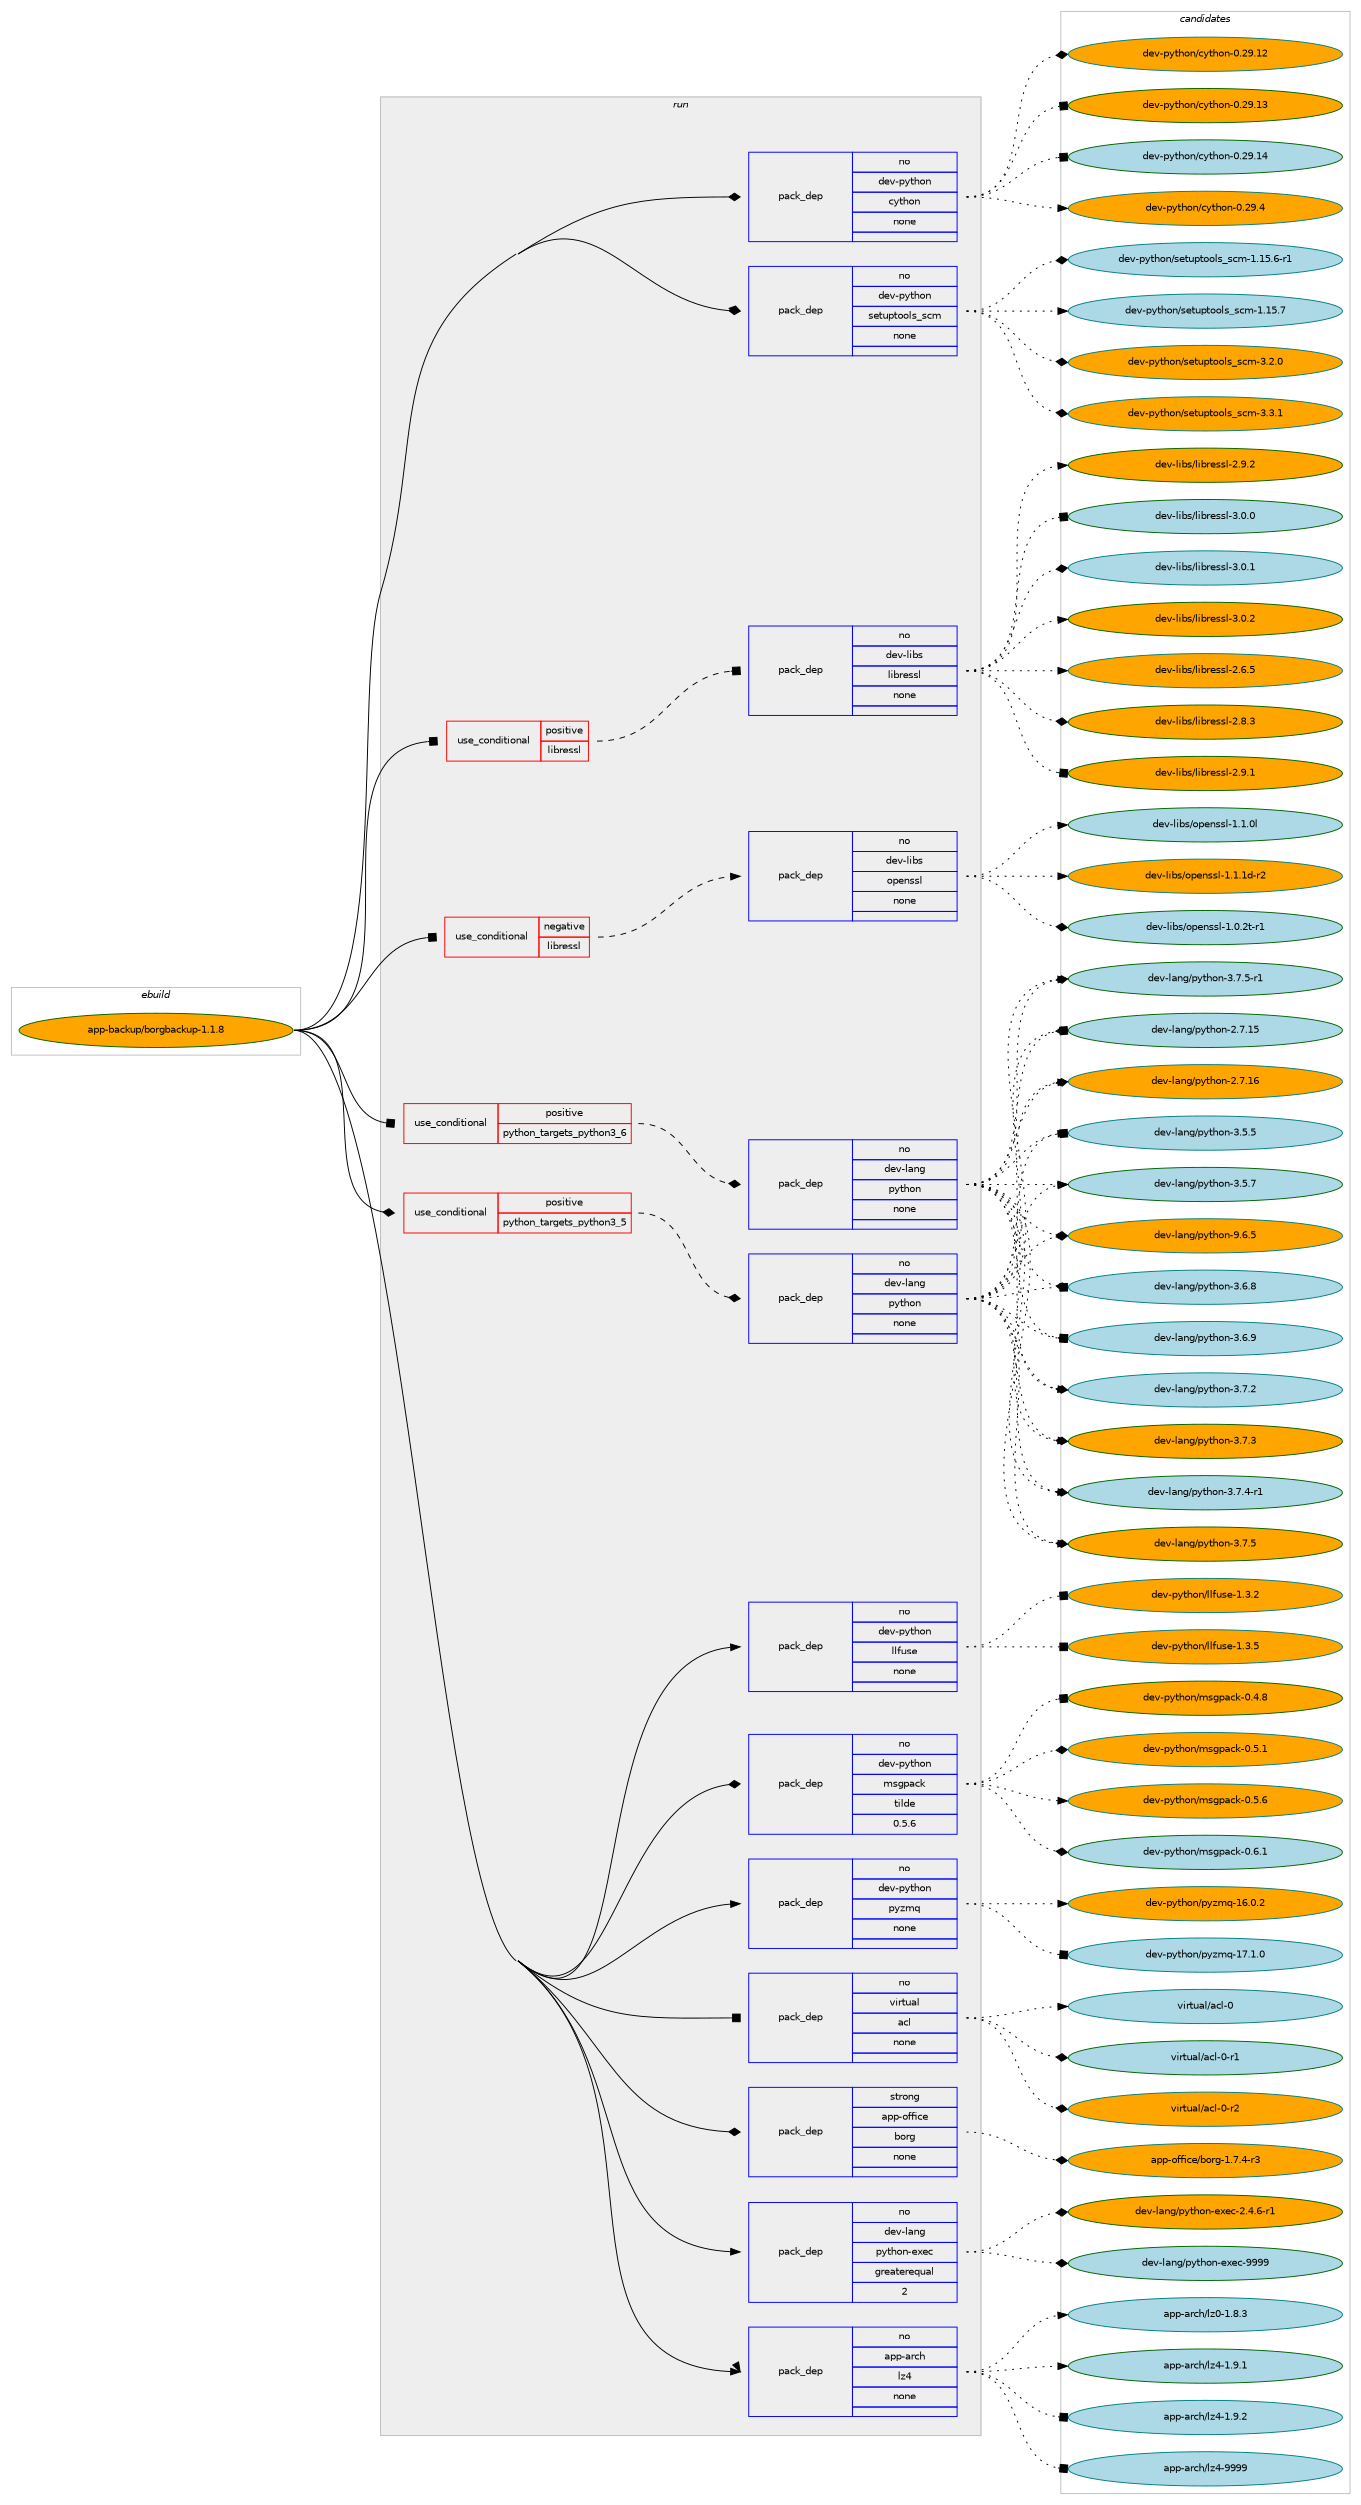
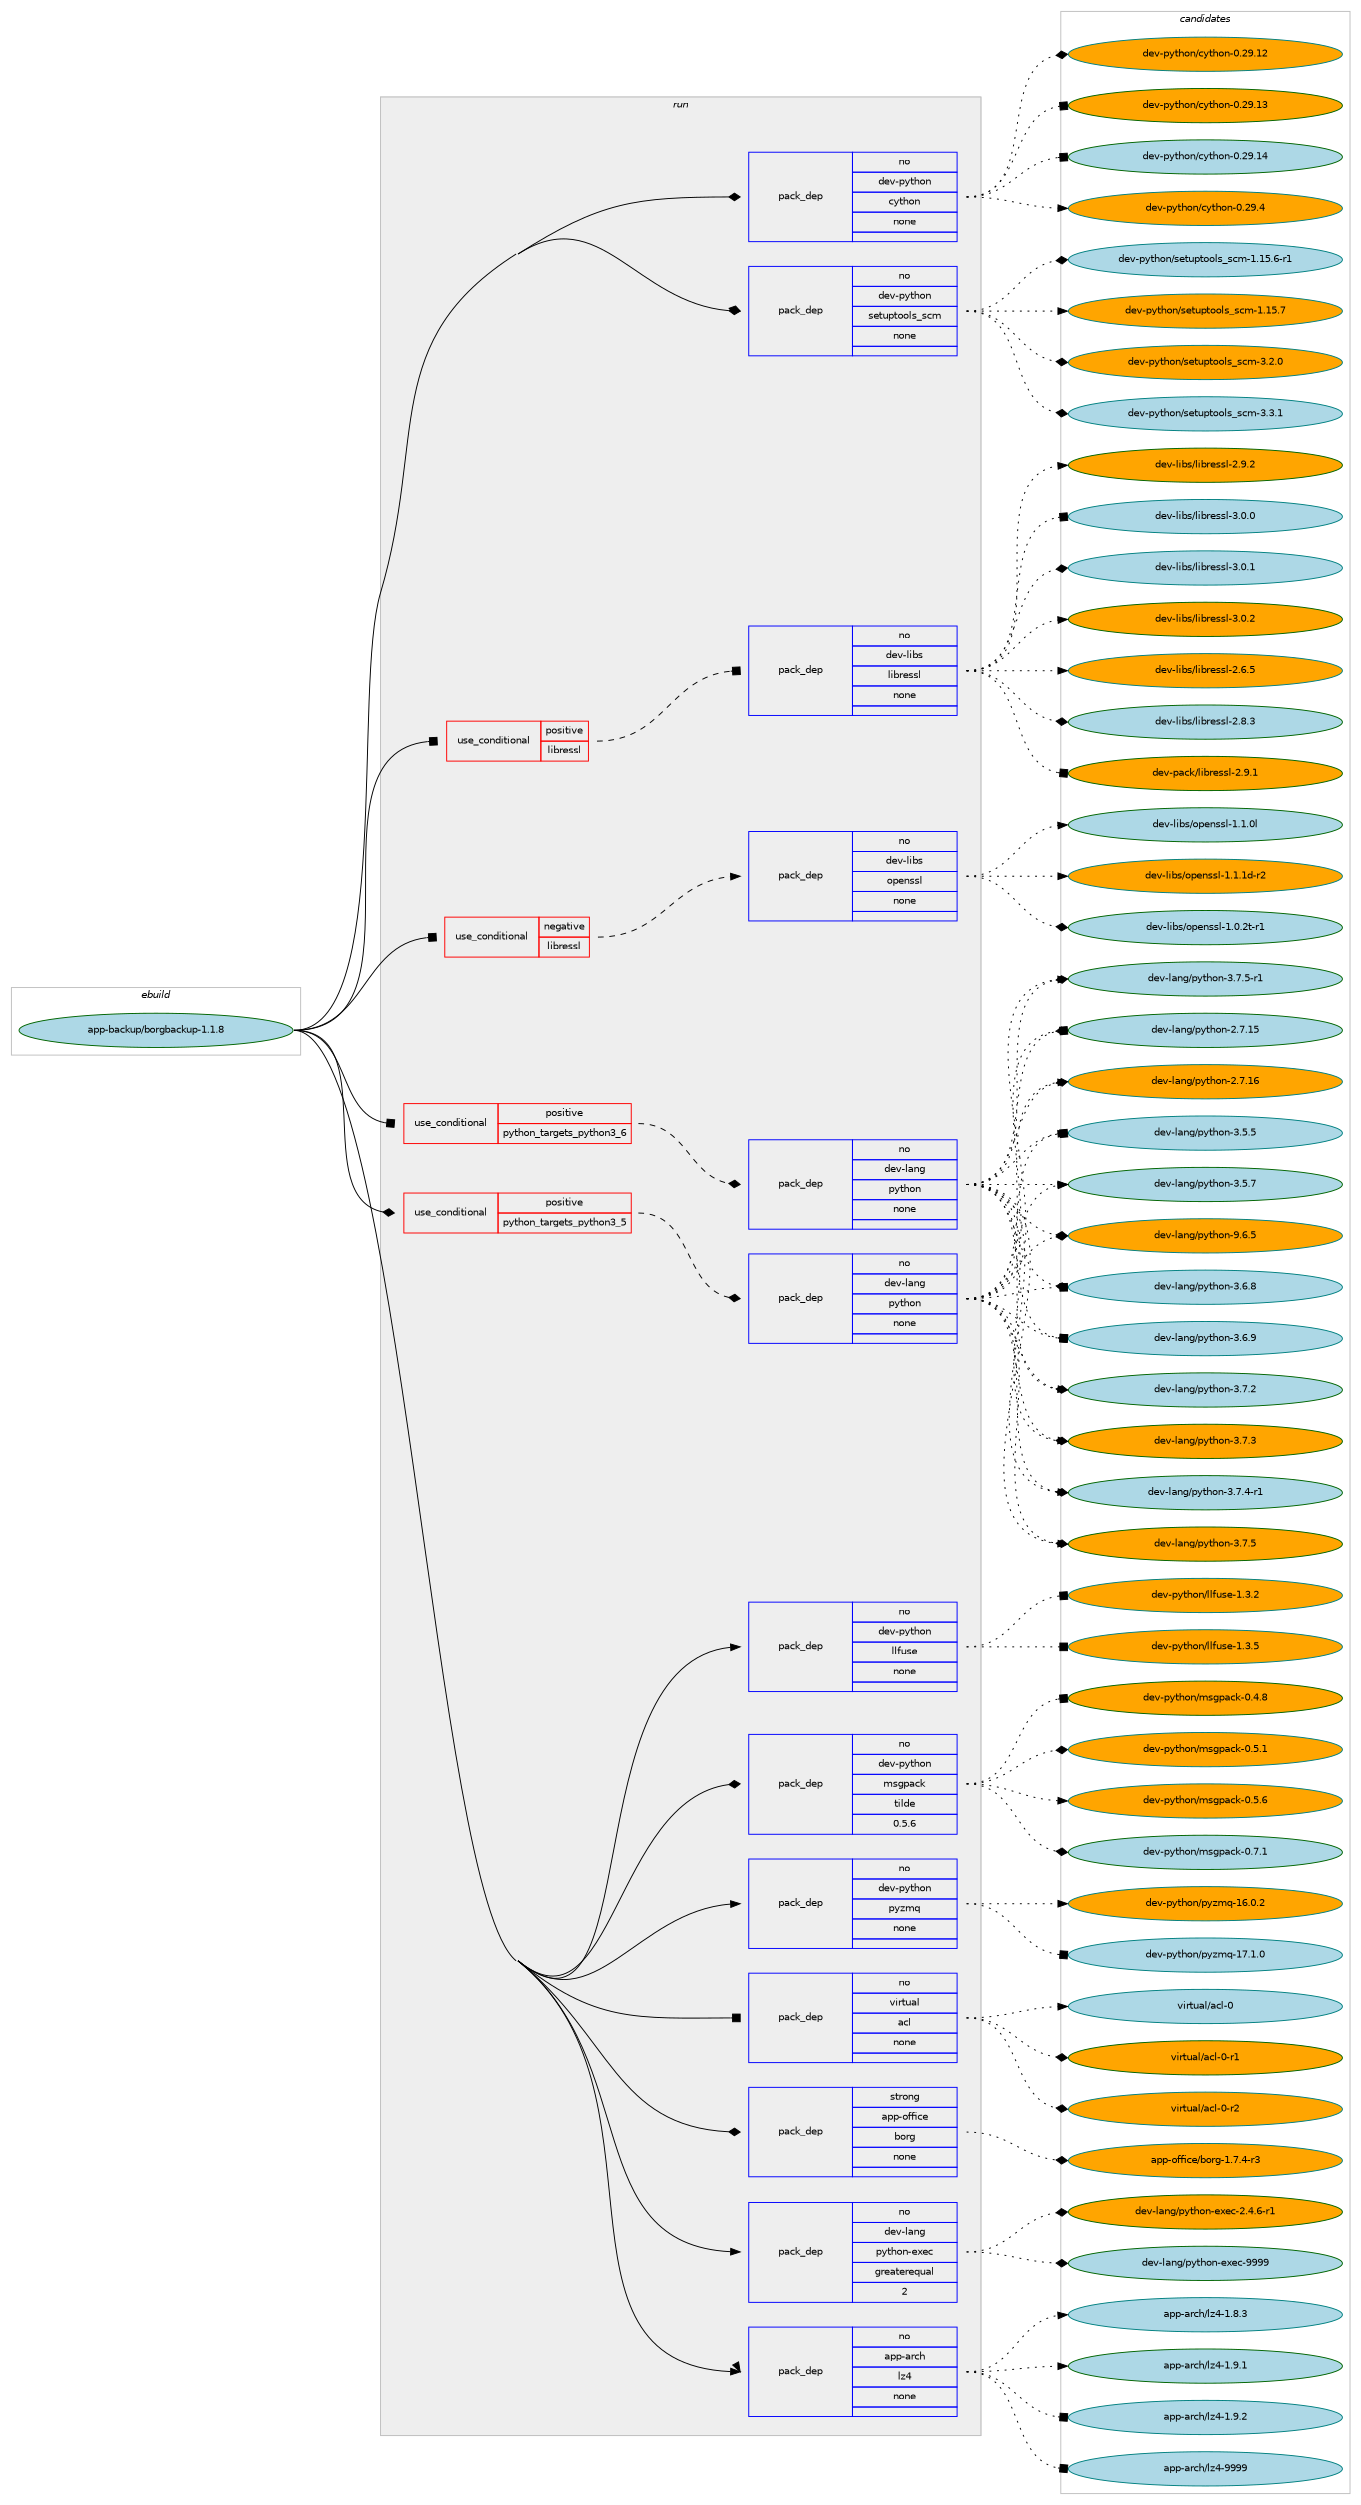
(1205, 311) -> (1205, 311)
(1205, 414) -> (1205, 414)
(1205, 517) -> (1205, 517)
(1205, 722) -> (1205, 722)
(1205, 773) -> (1205, 773)
(156, 1030) -> (156, 1030)
(1205, 1390) -> (1205, 1390)
(1205, 1852) -> (1205, 1852)
(1205, 2058) -> (1205, 2058)
(1205, 2315) -> (1205, 2315)
